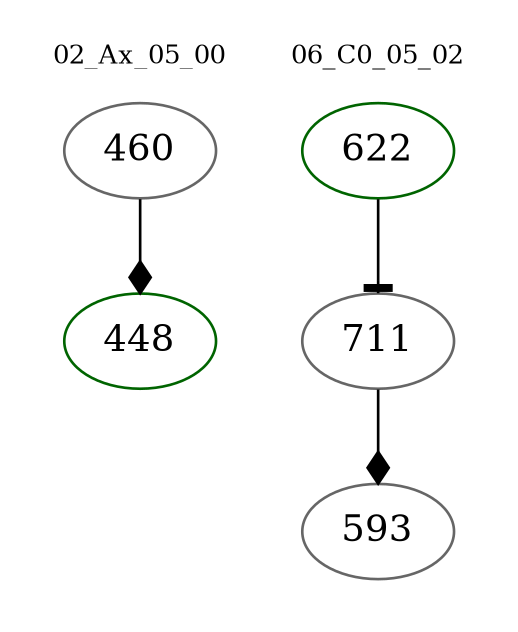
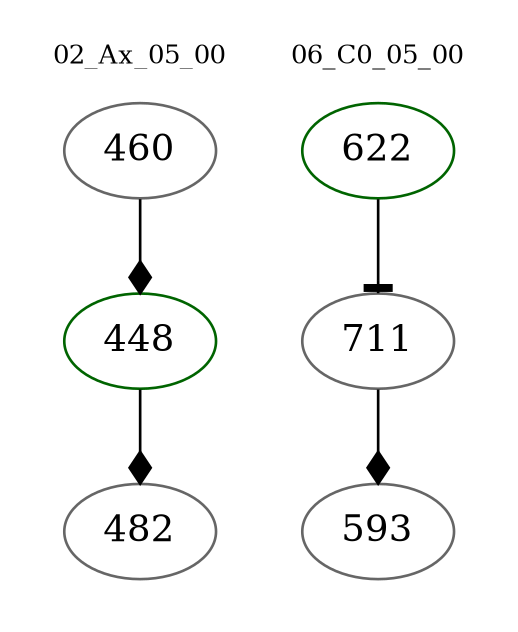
(378, 57) -> (378, 57)
none -> (140, 532)
